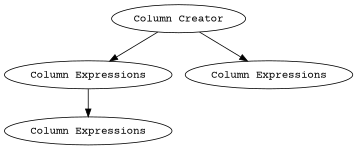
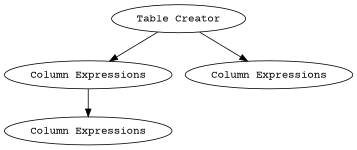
(179, 19) -> (179, 19)
